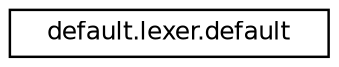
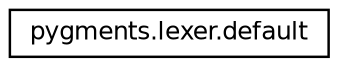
(169, 33) -> (169, 33)
